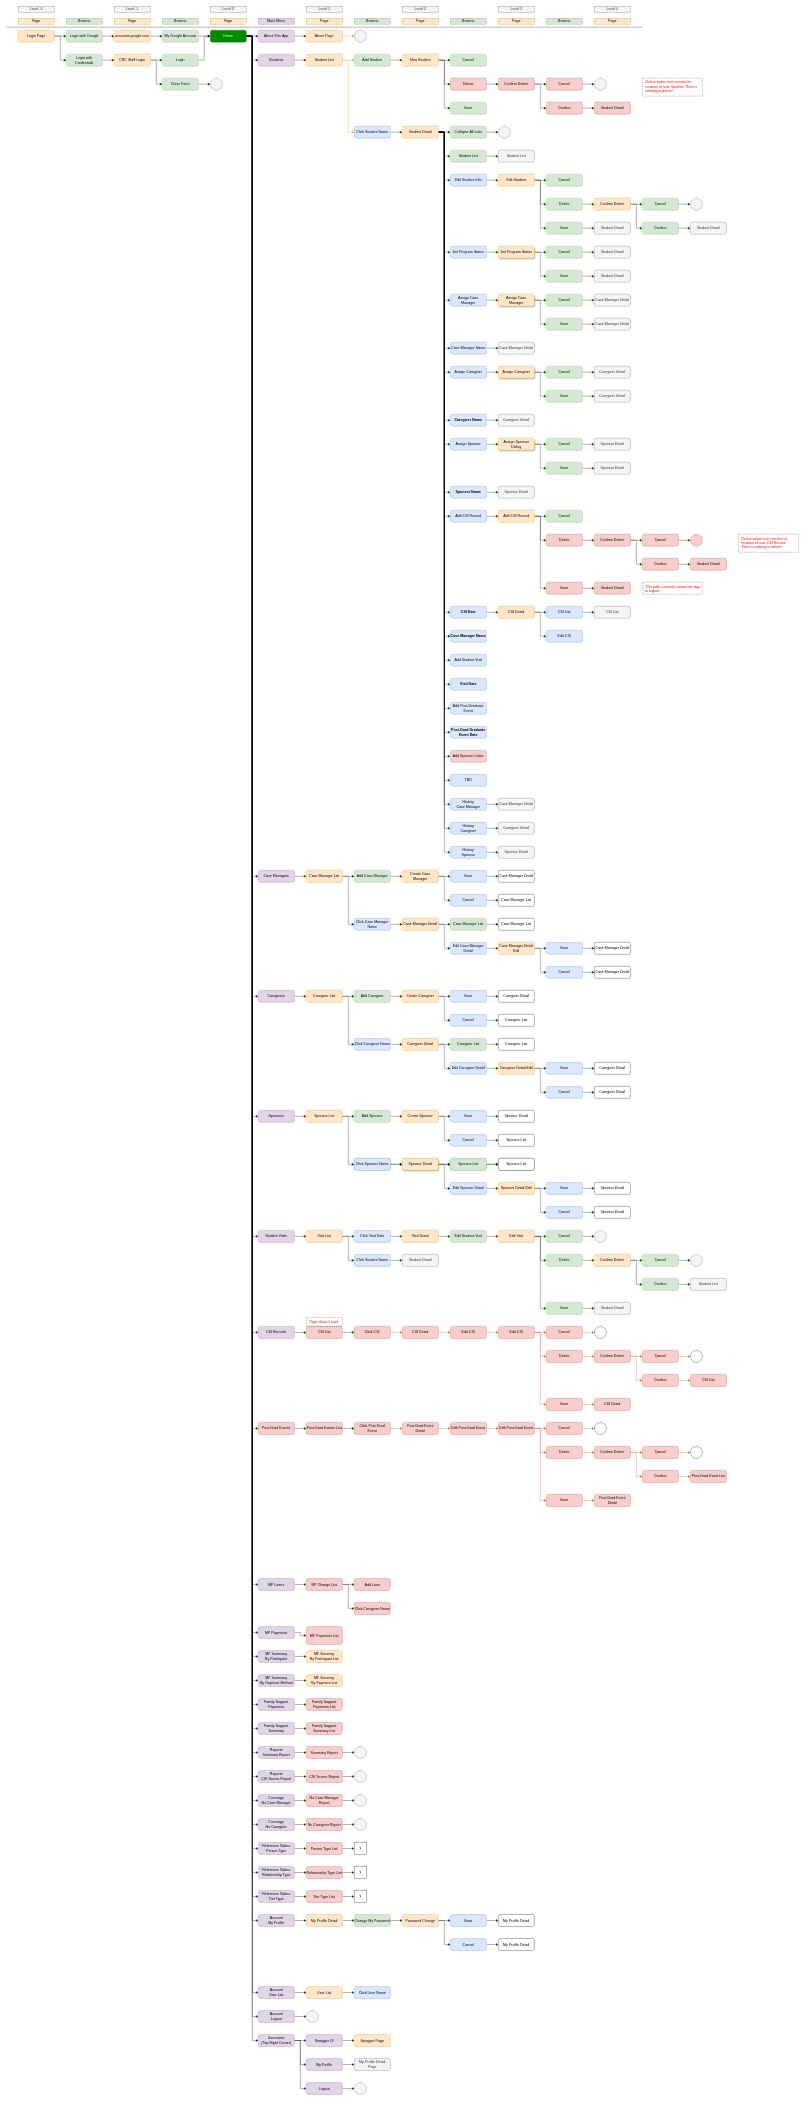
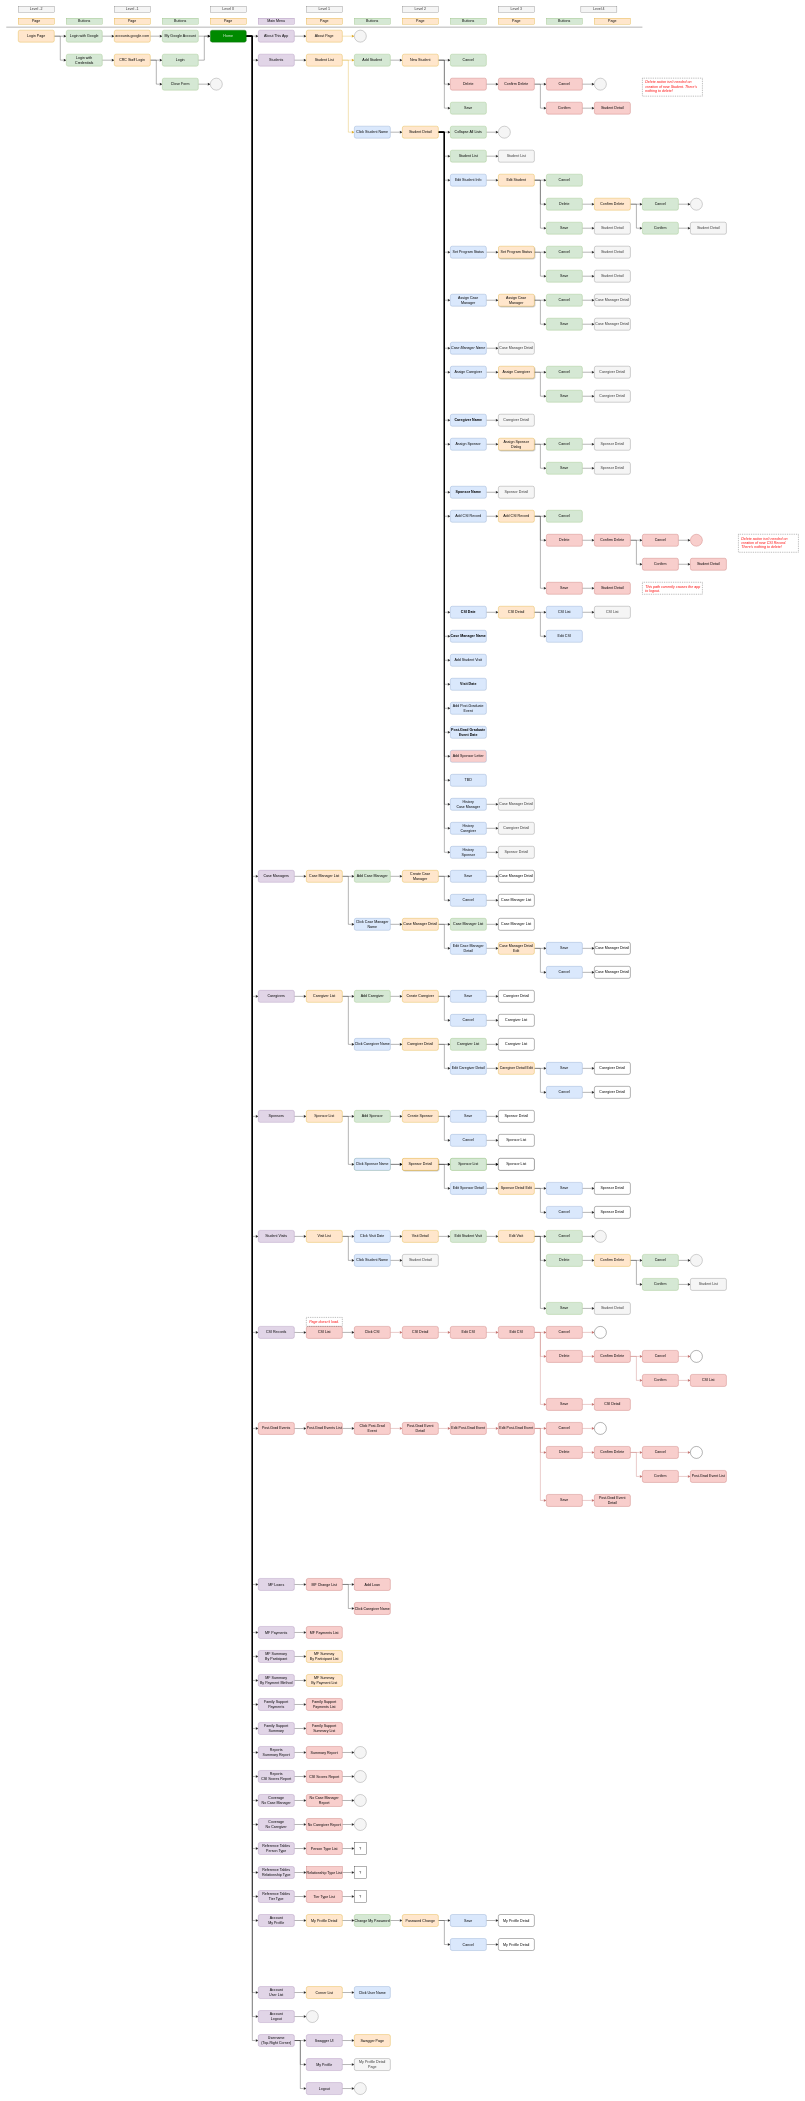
(612, 9) -> (599, 9)
(324, 1635) -> (324, 1632)
(324, 1872) -> (324, 1872)
(324, 1992) -> (324, 1992)
